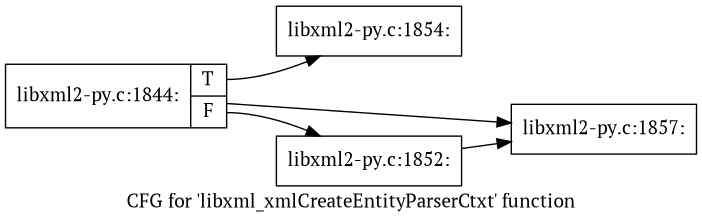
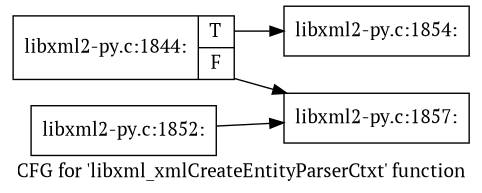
(268, 118) -> none
